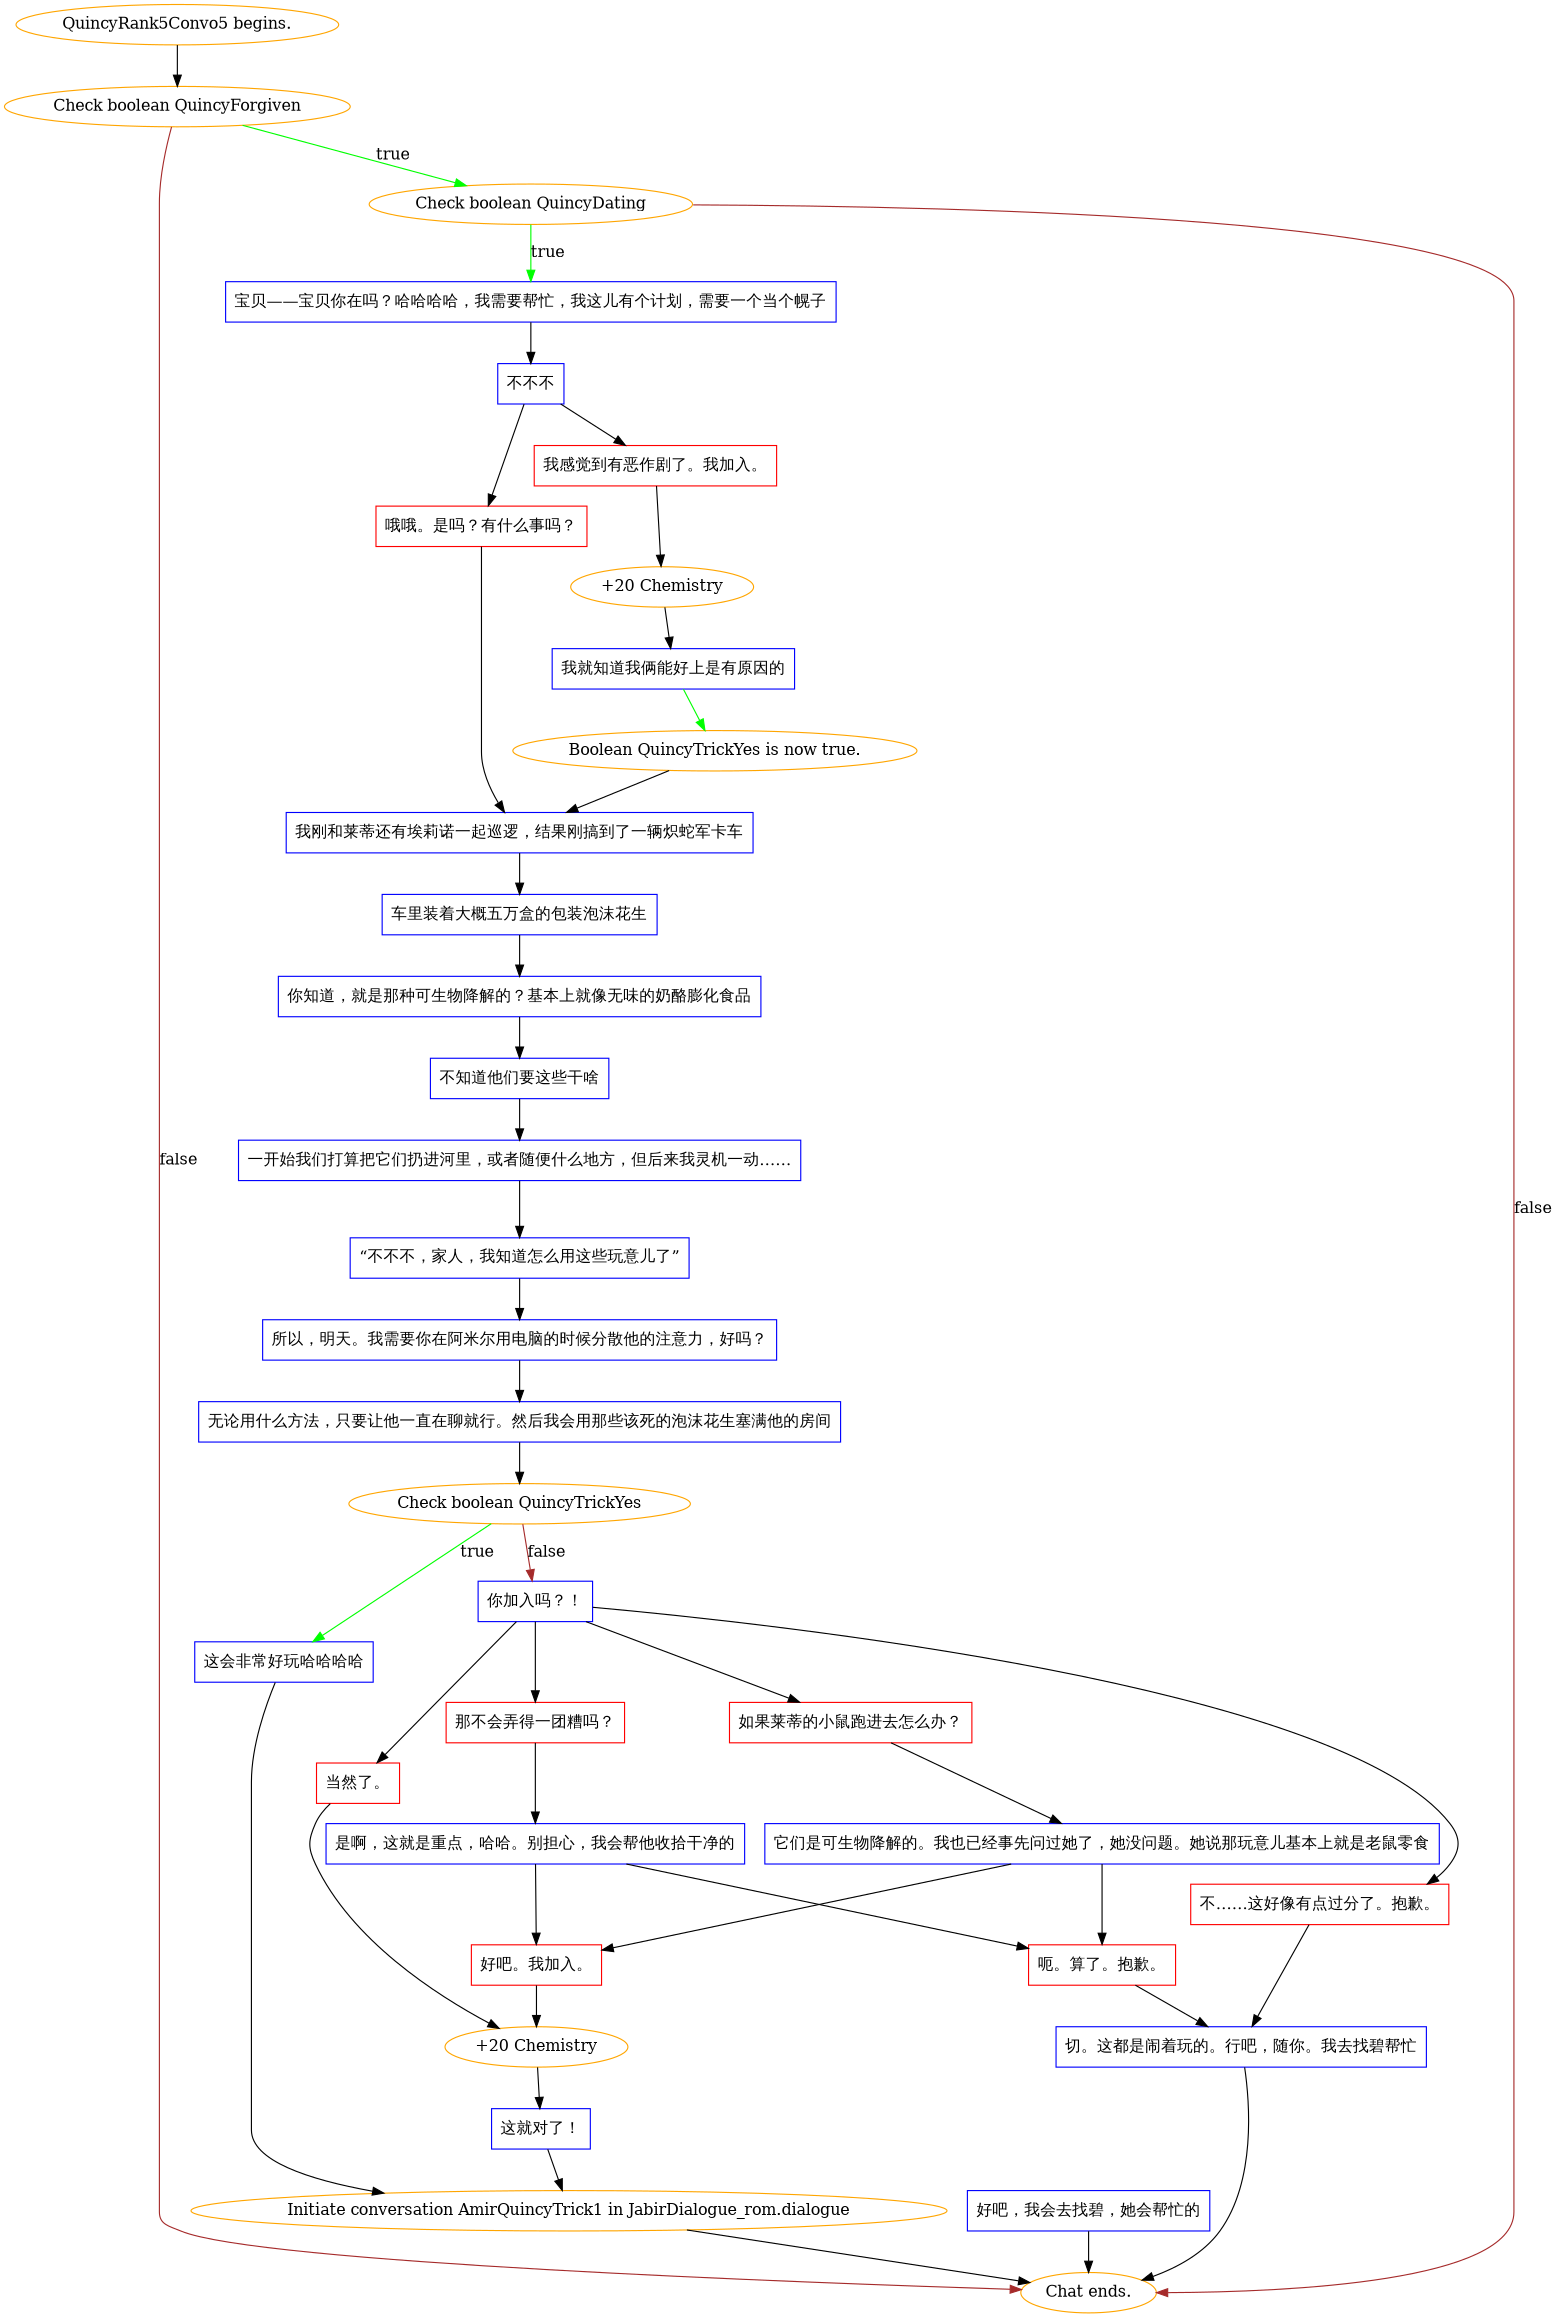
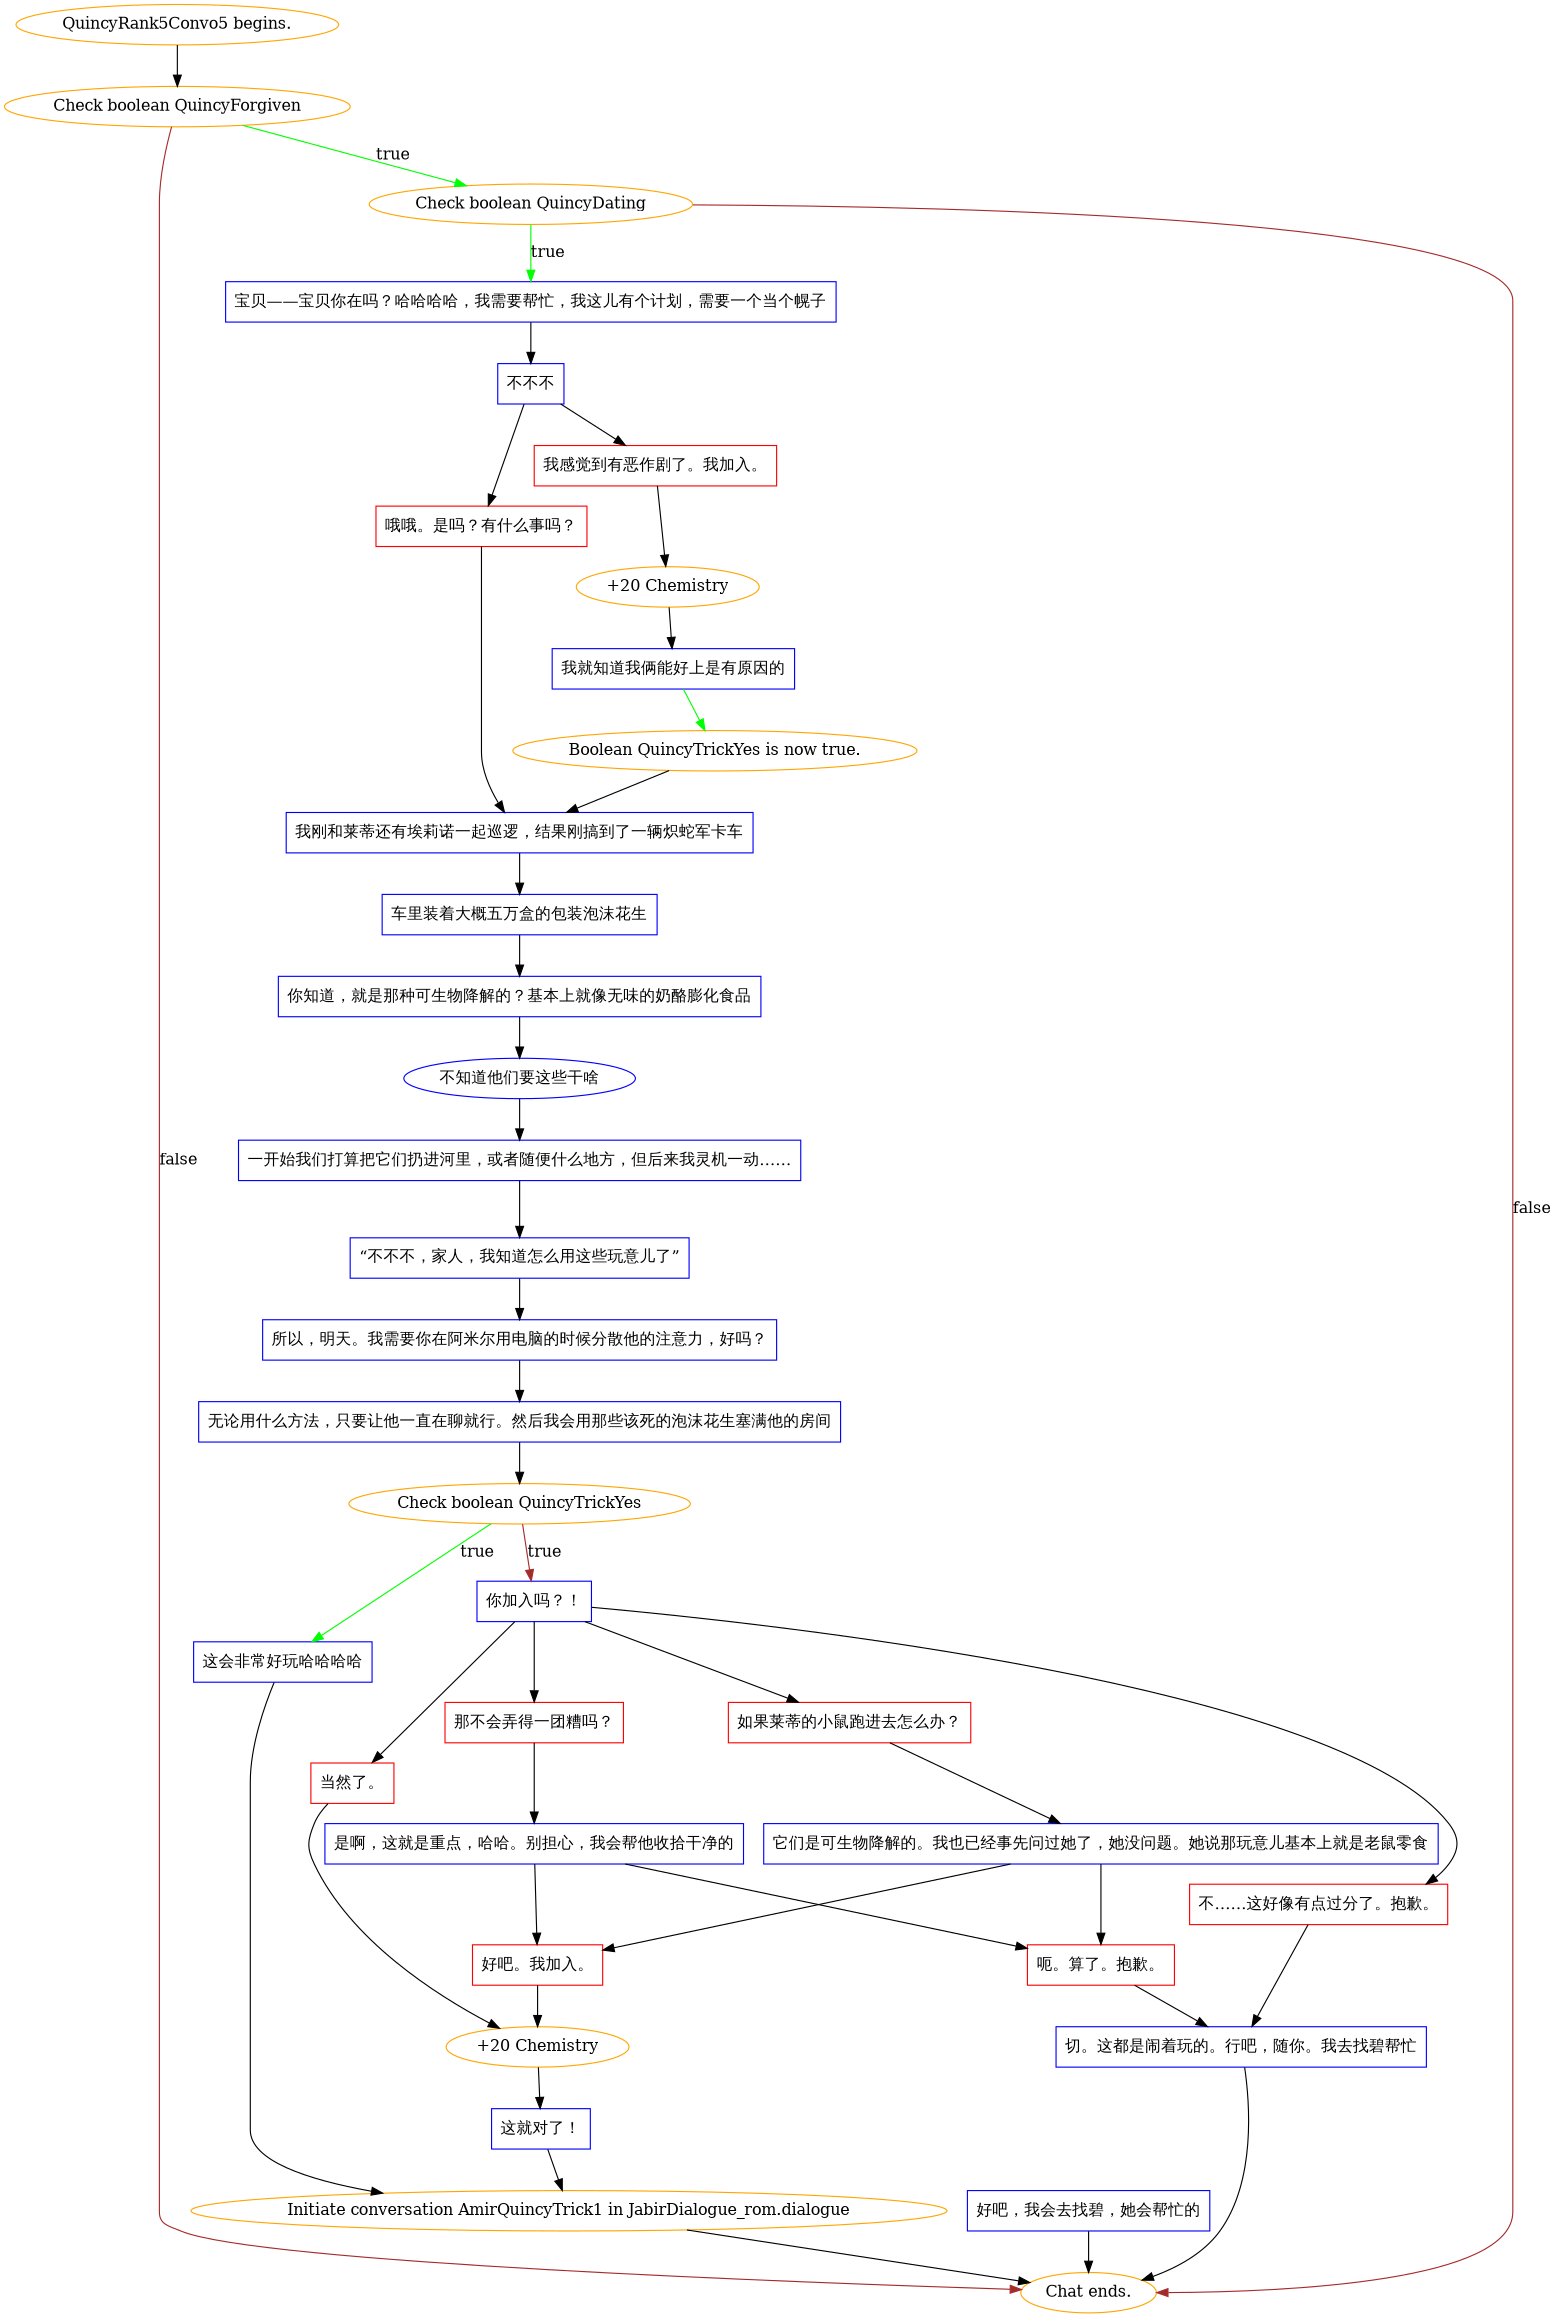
(520, 1078) -> (520, 1078)
(547, 1553) -> (545, 1553)
